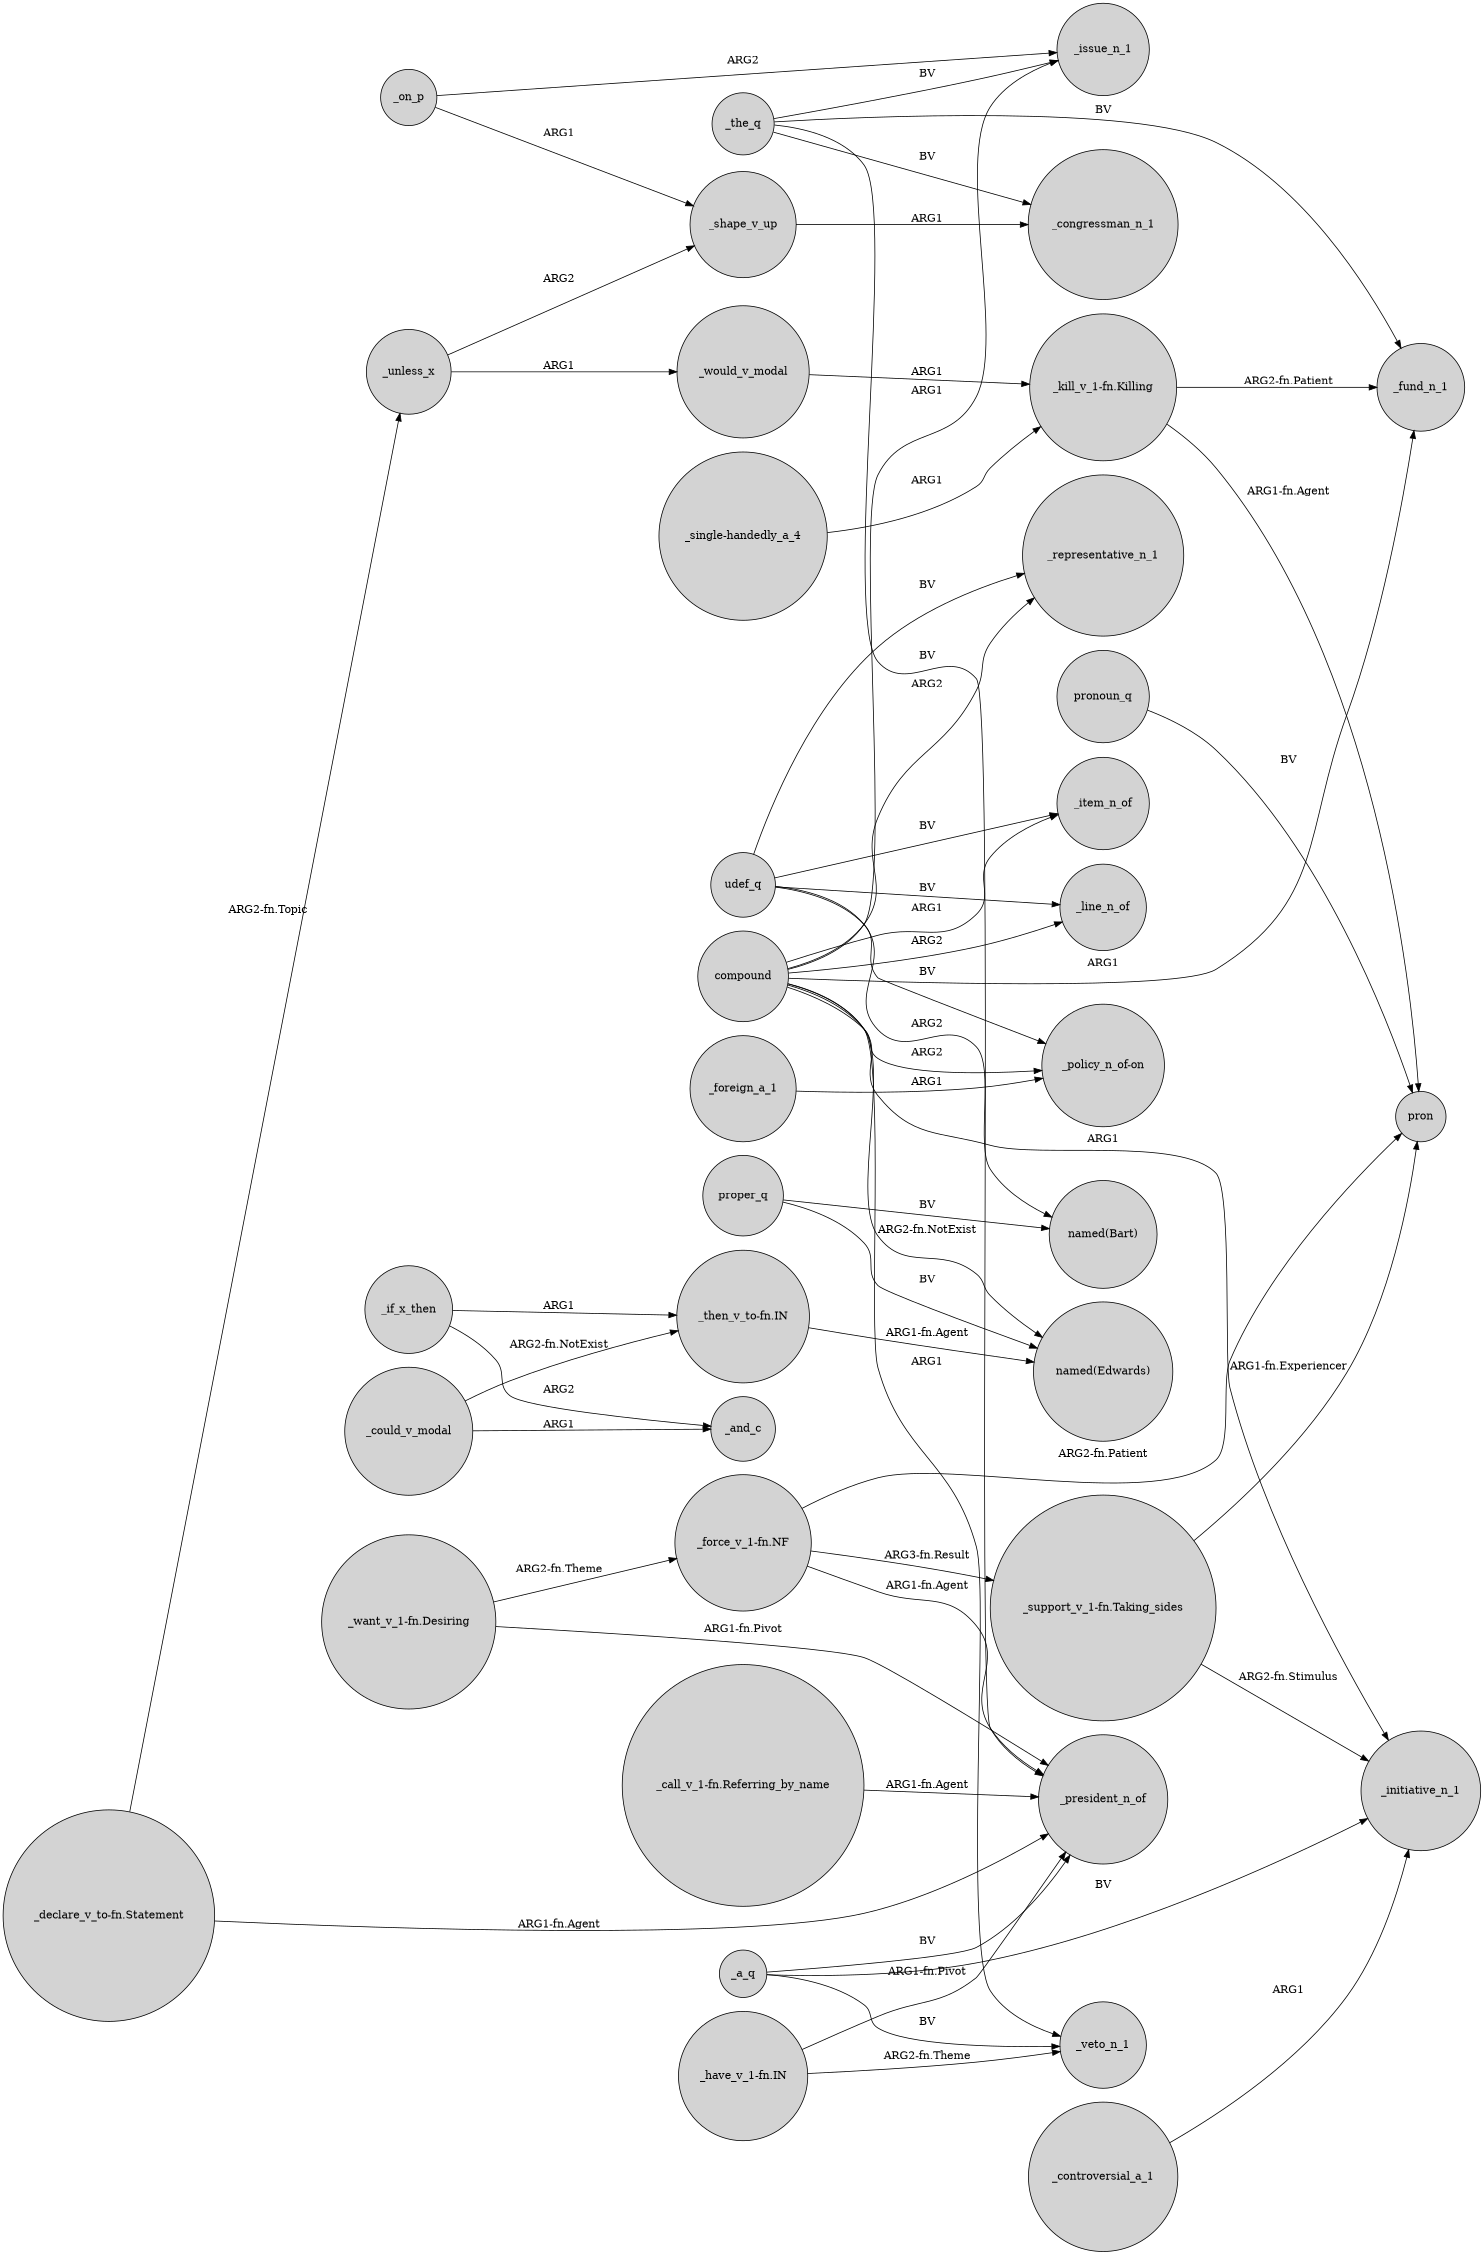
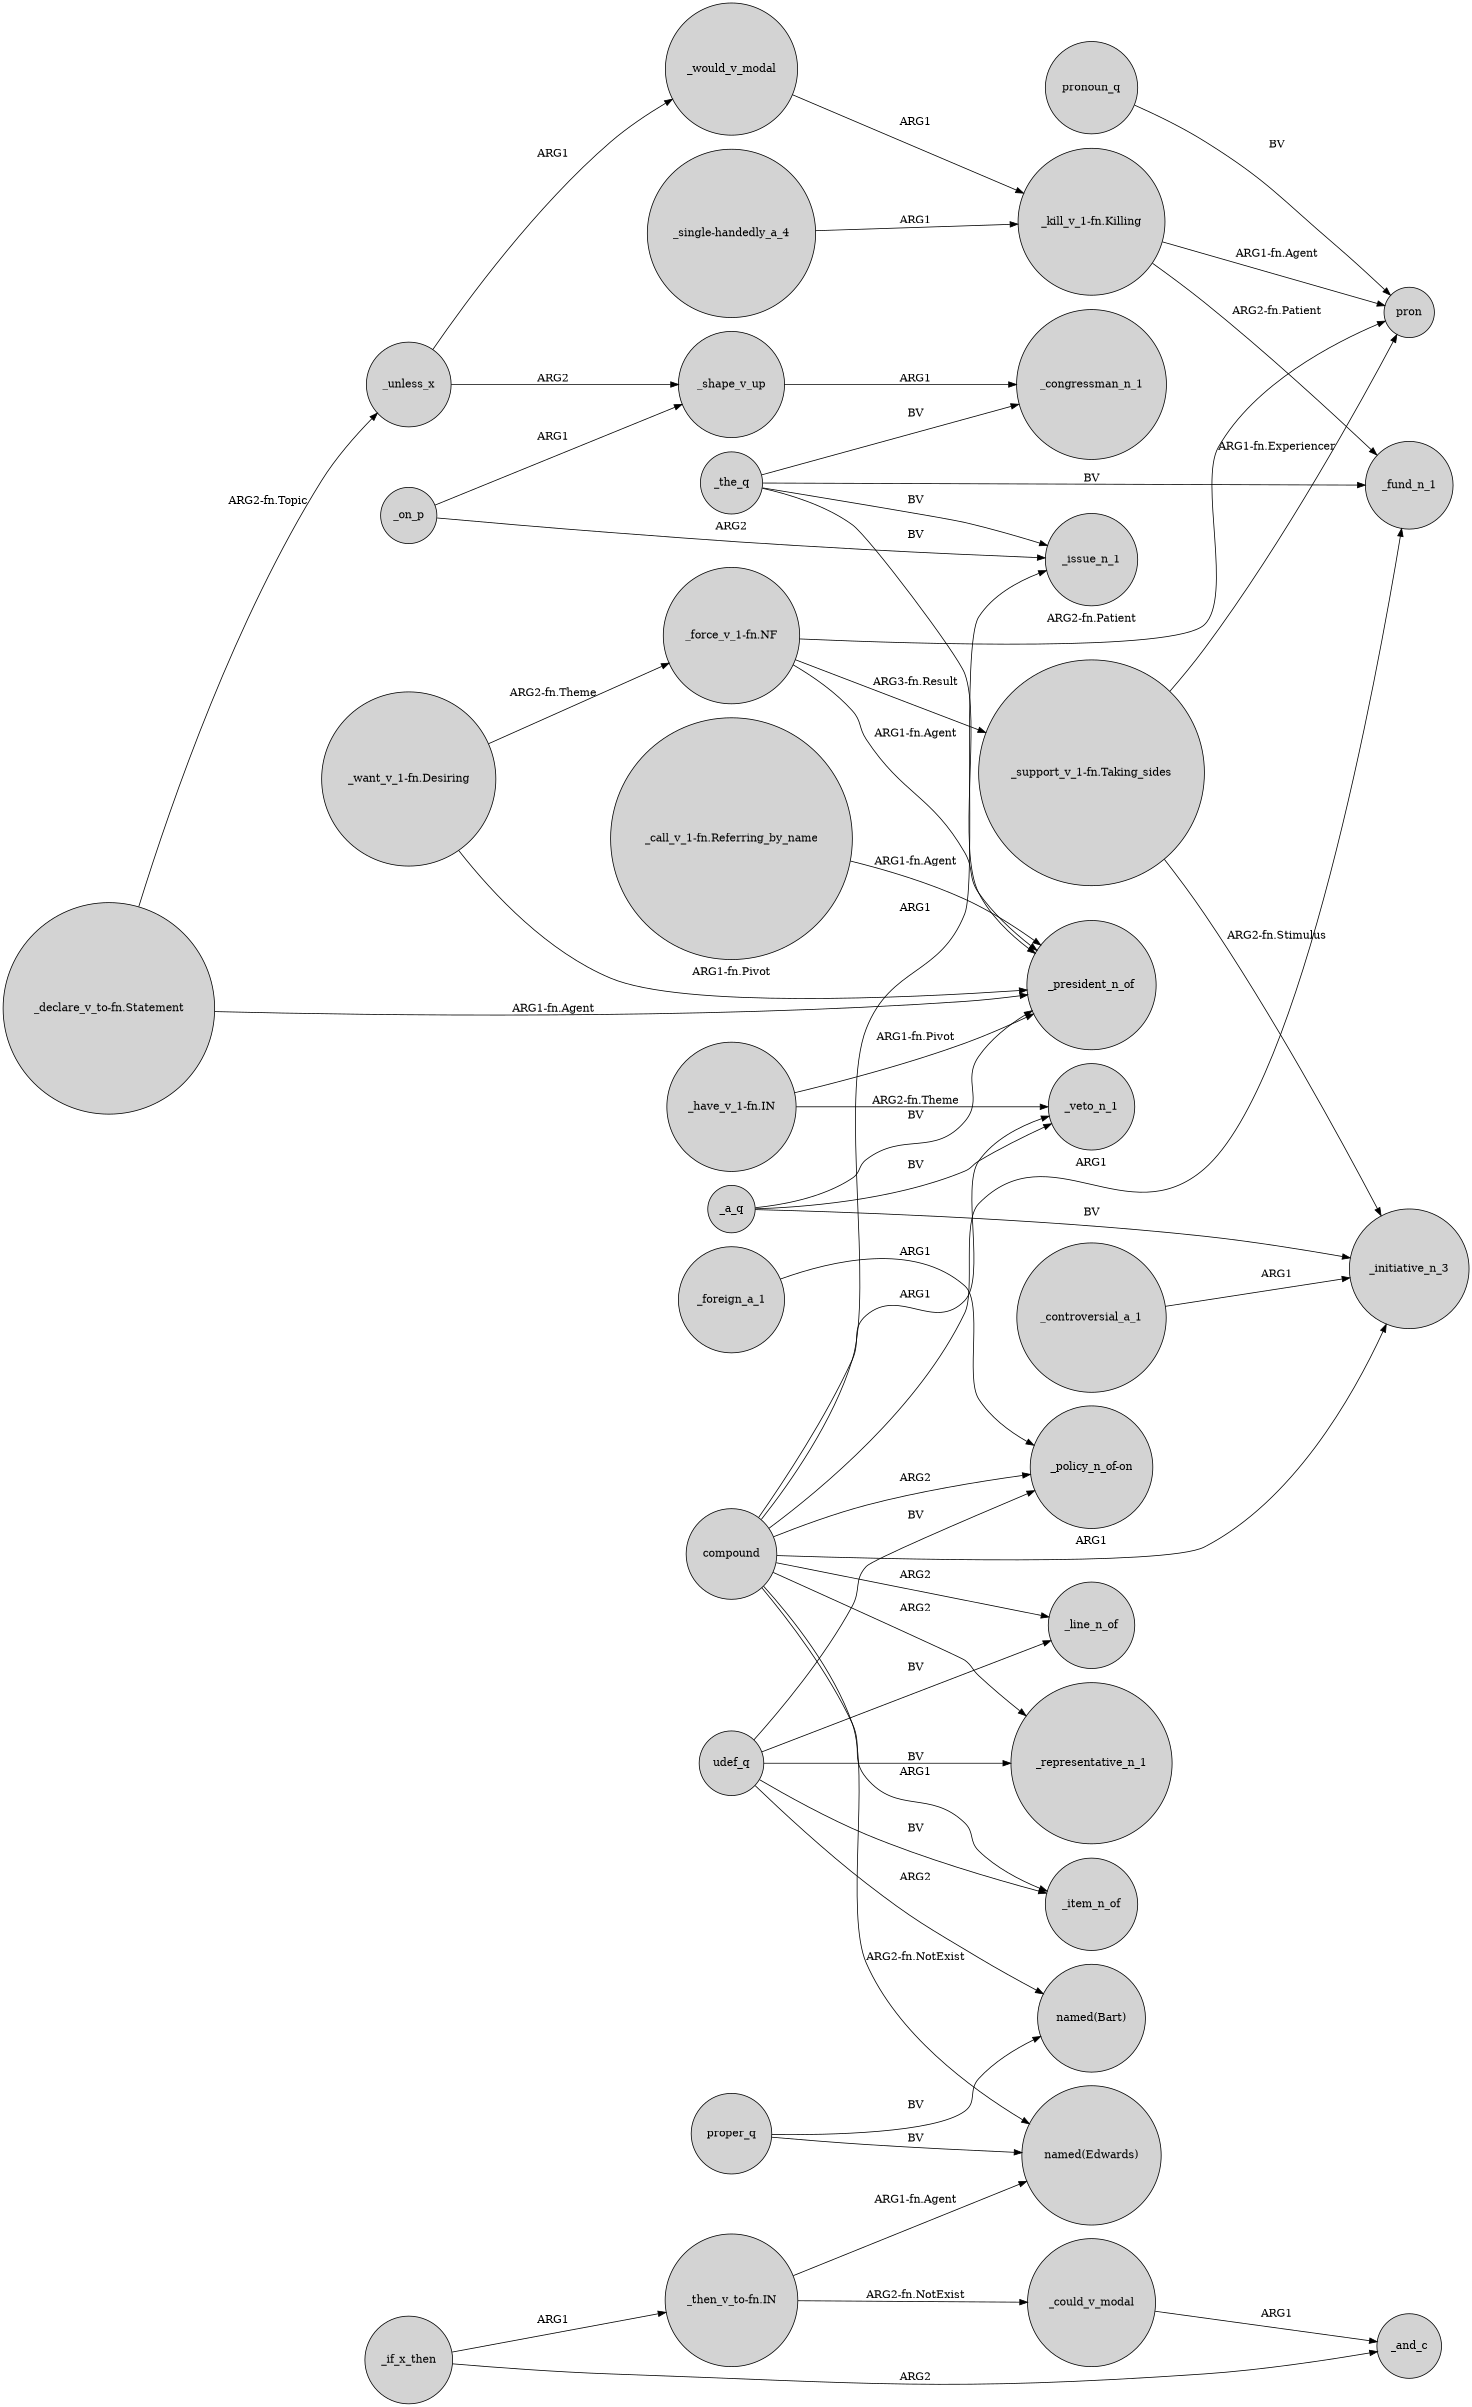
(566, 1361) -> (909, 2301)
(1421, 1791) -> (1409, 1269)
